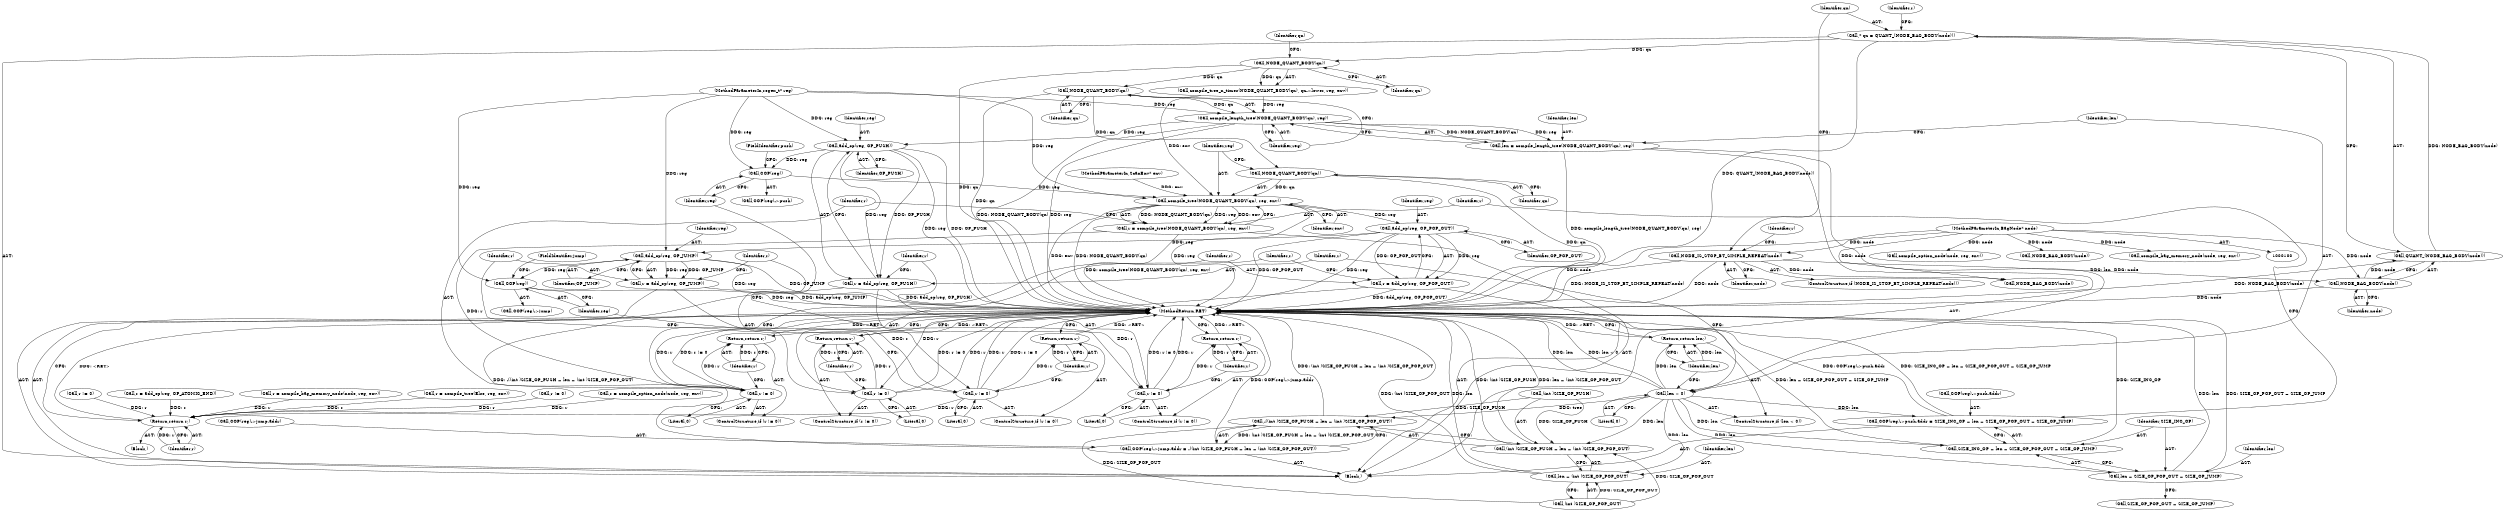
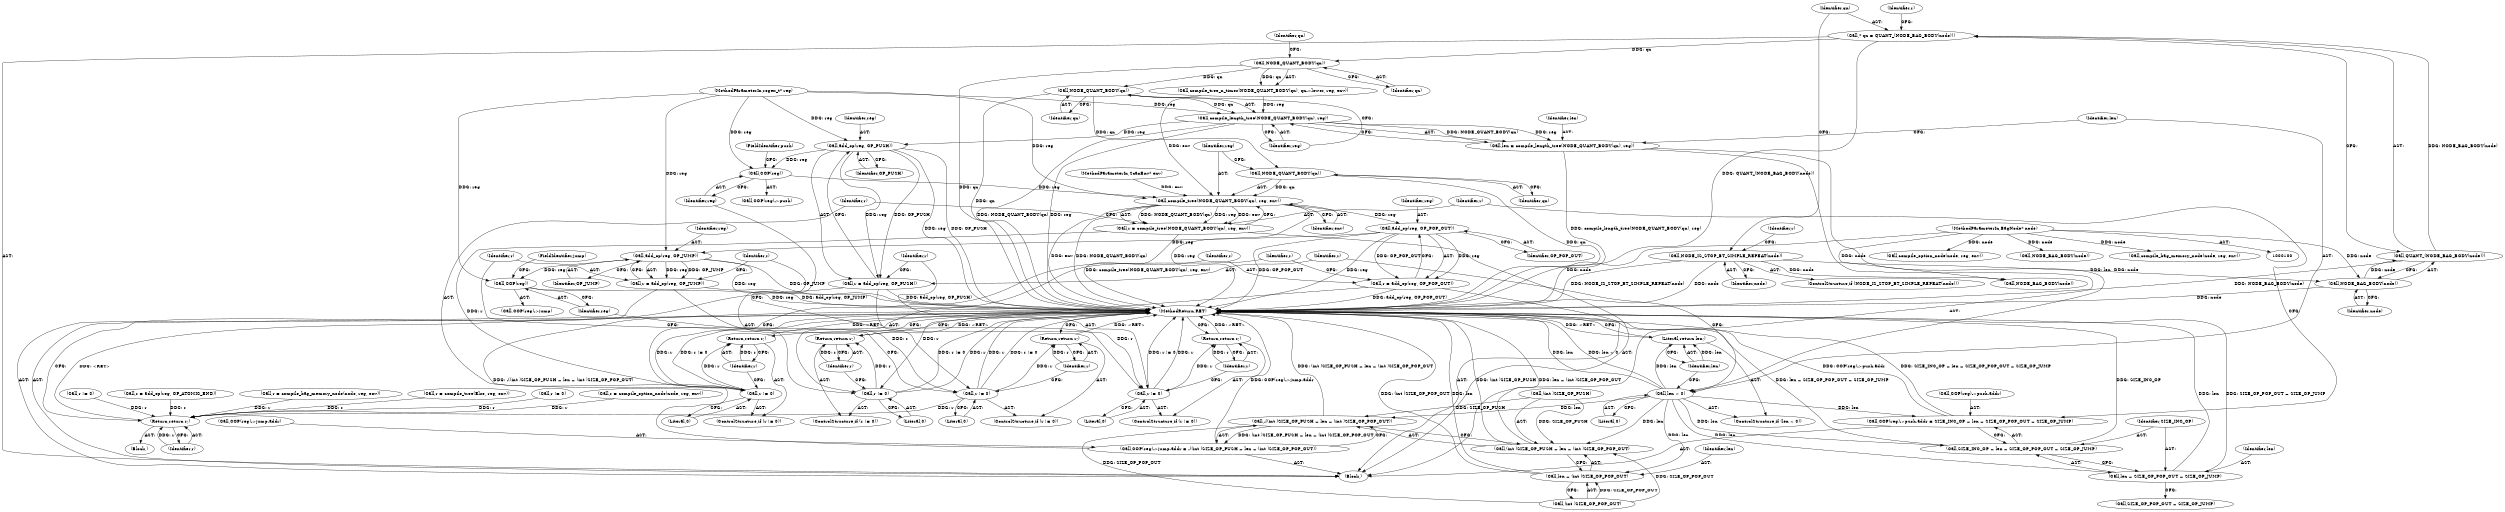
(1867, 236) -> none
(1684, 339) -> (1684, 339)
(1571, 408) -> (1571, 408)
